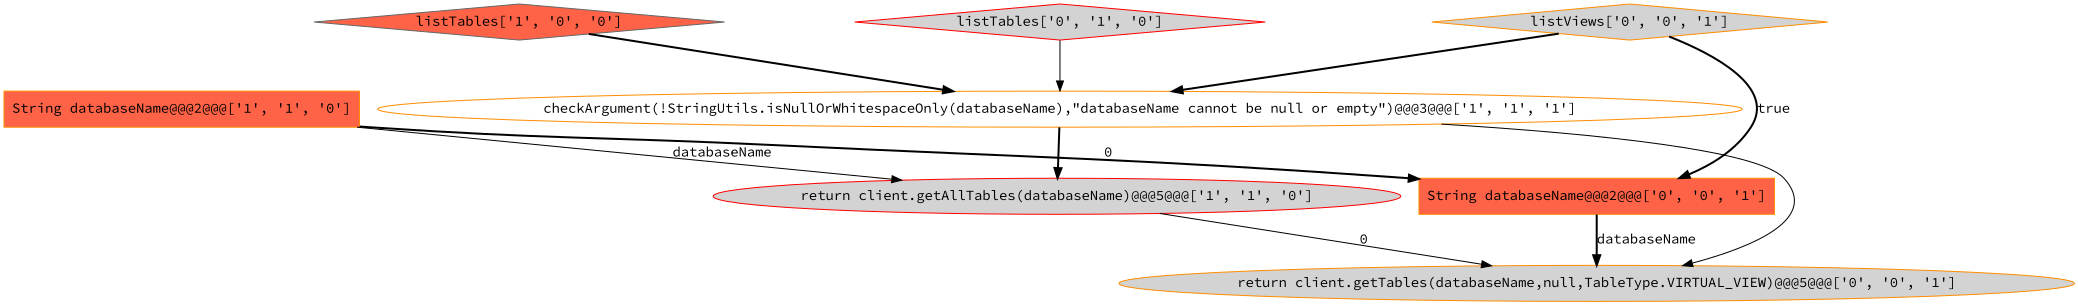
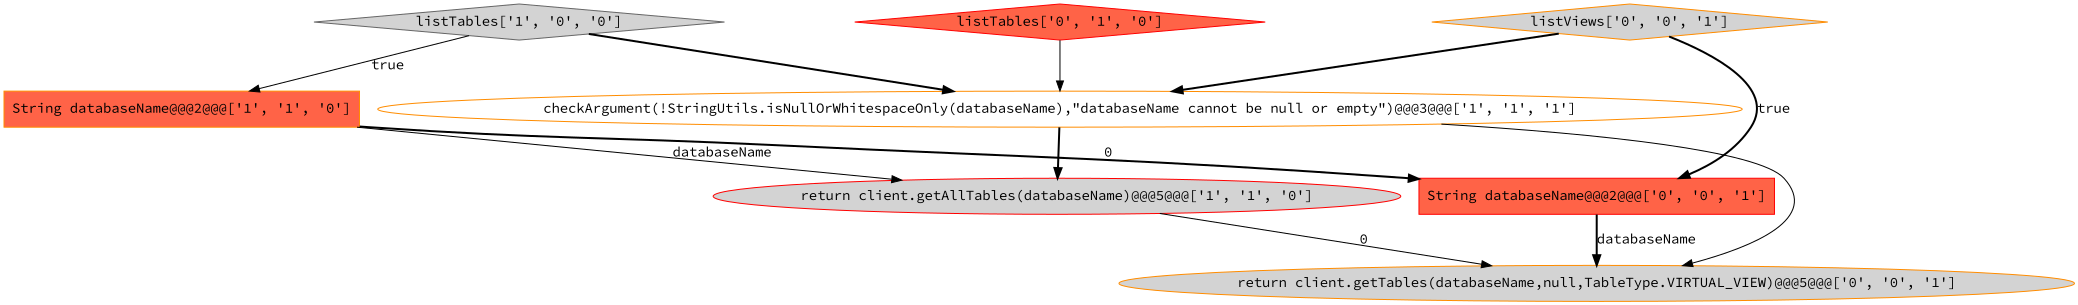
(519, 22) -> (519, 22)
(1060, 22) -> (1060, 22)
none -> (364, 62)
(1597, 196) -> (1597, 196)
